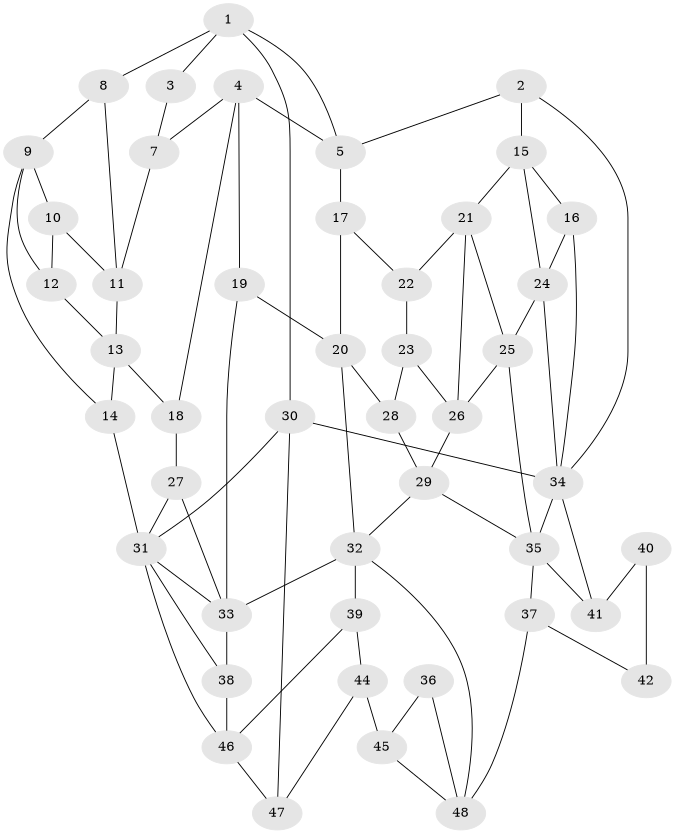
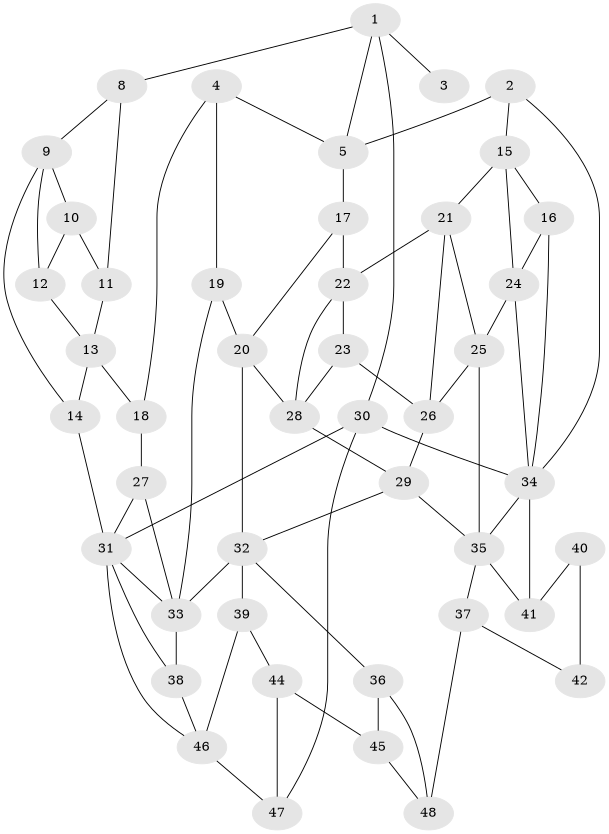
(154, 152) -> none
none -> (306, 347)
(461, 662) -> (310, 615)
